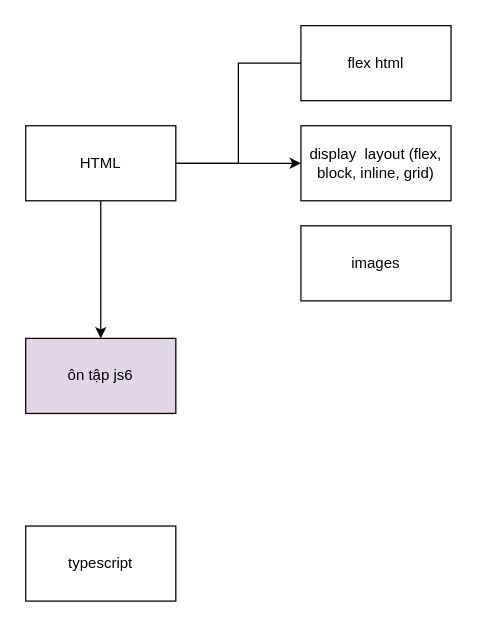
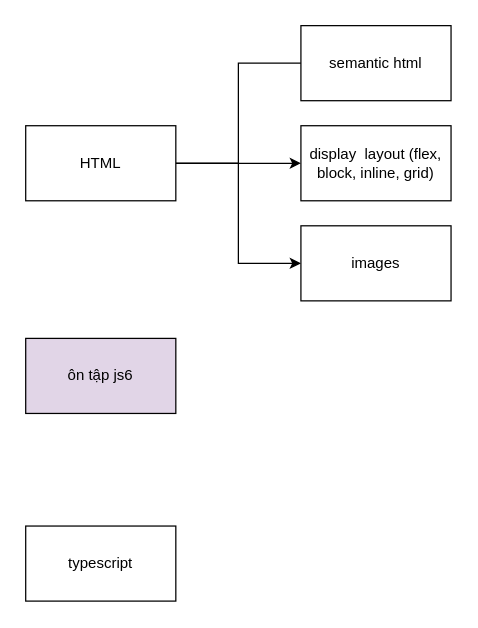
(376, 63) -> (376, 63)
(101, 265) -> (238, 241)
